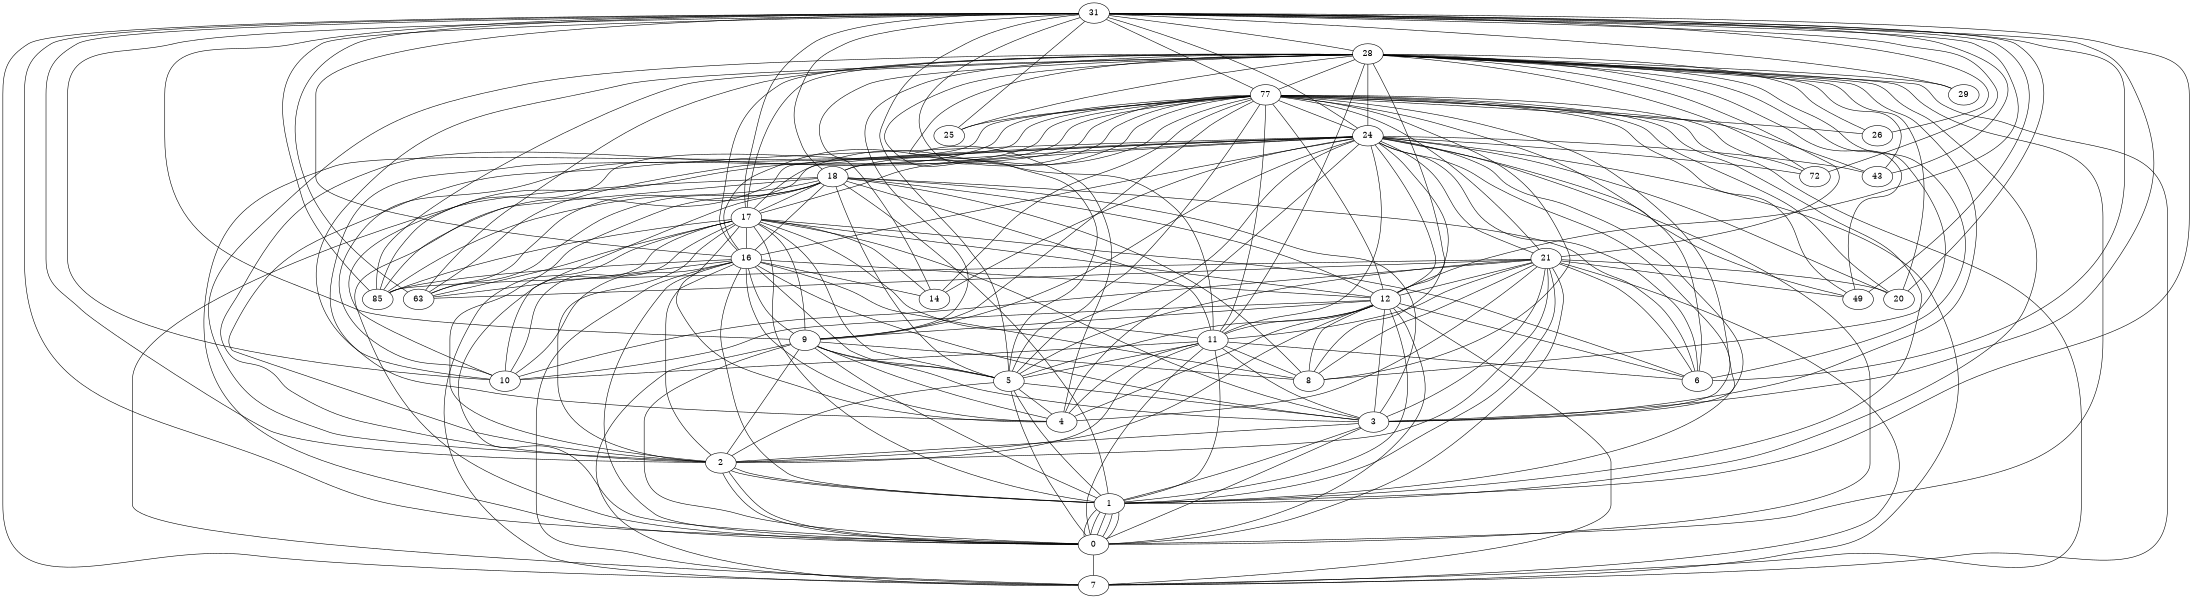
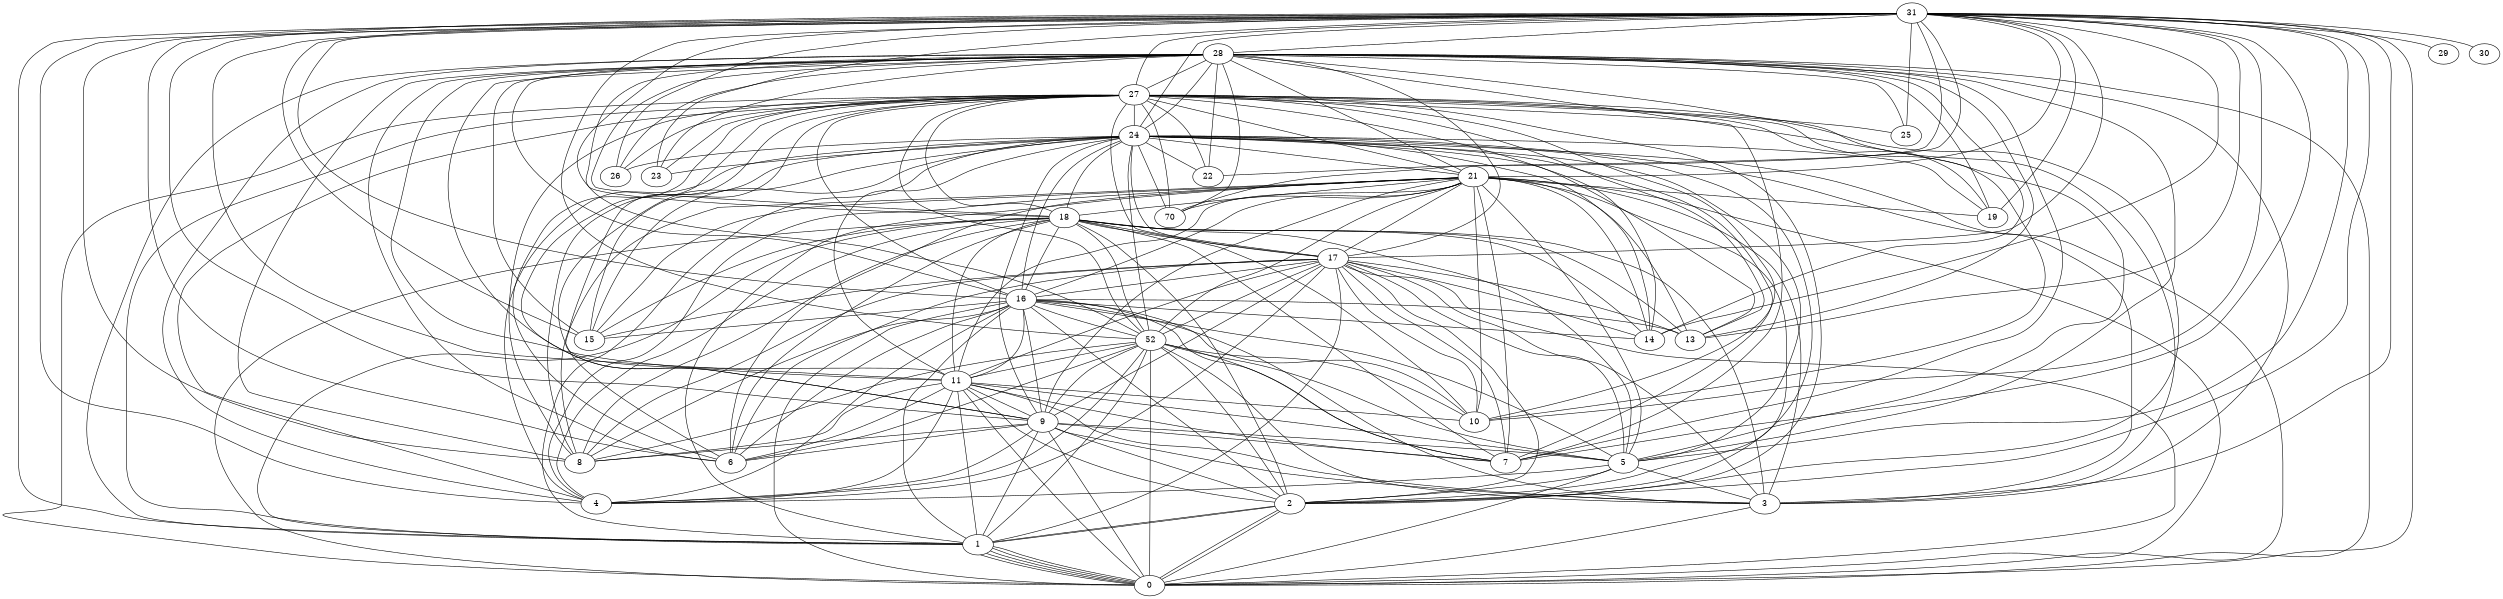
none -> (128, 41)
none -> (170, 42)
none -> (2485, 54)
(1668, 66) -> (646, 101)
(1266, 95) -> (1134, 95)
none -> (1874, 165)
(714, 174) -> (872, 143)
(1815, 177) -> (1208, 177)
(1877, 177) -> (657, 177)
none -> (1335, 189)
none -> (2122, 207)
none -> (1241, 210)
none -> (1403, 218)
none -> (1596, 223)
none -> (1505, 246)
none -> (1210, 254)
none -> (932, 287)
(378, 299) -> (589, 340)
(419, 299) -> (1690, 340)
(1385, 299) -> (1151, 340)
(1858, 299) -> (1993, 218)
(1899, 299) -> (1170, 218)
none -> (755, 303)
none -> (1015, 354)
none -> (865, 363)
none -> (1000, 402)
(1078, 441) -> none
none -> (887, 443)
(1053, 446) -> none
(1243, 466) -> none
(1094, 565) -> (1177, 426)
